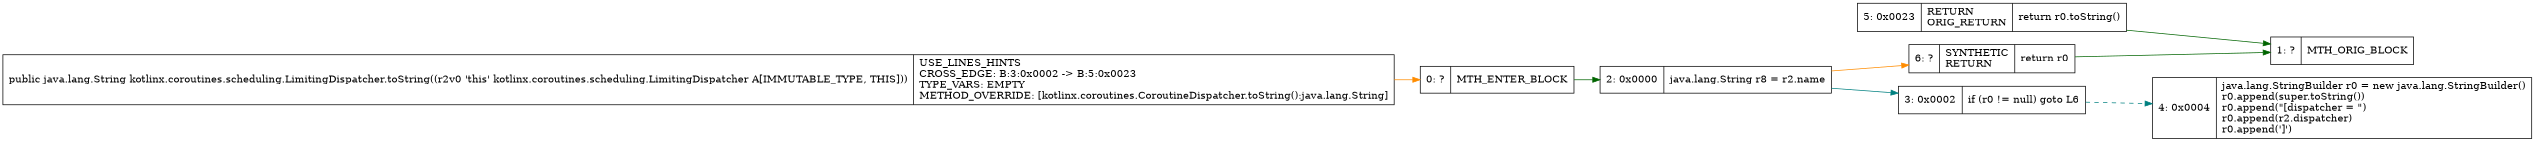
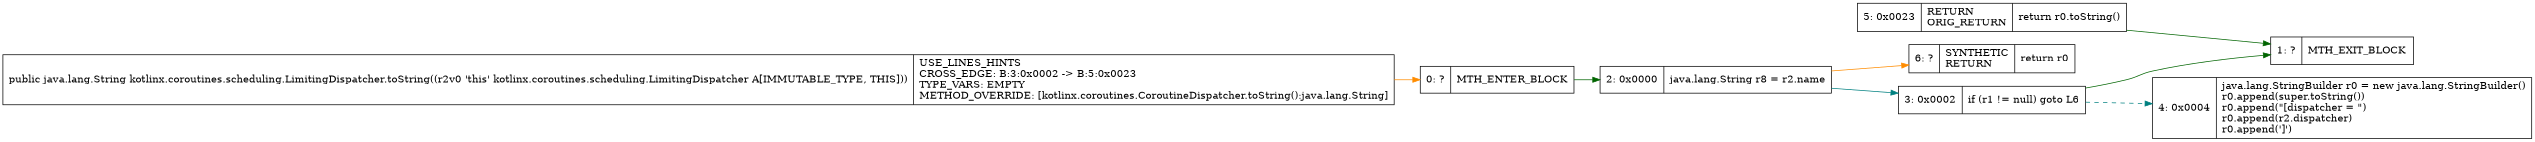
(2357, 50) -> (2357, 50)
(2169, 55) -> (2173, 67)
(2024, 100) -> (2024, 100)
